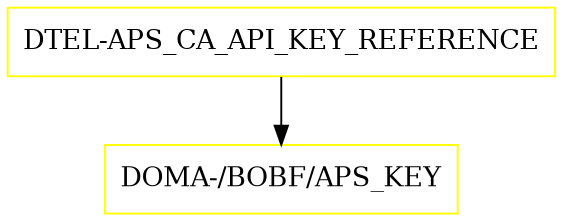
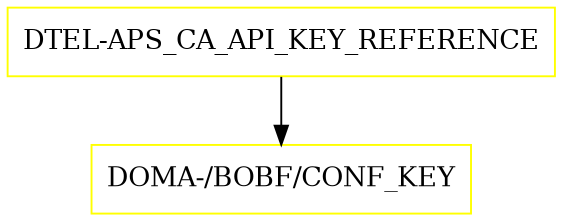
(281, 179) -> (281, 179)
